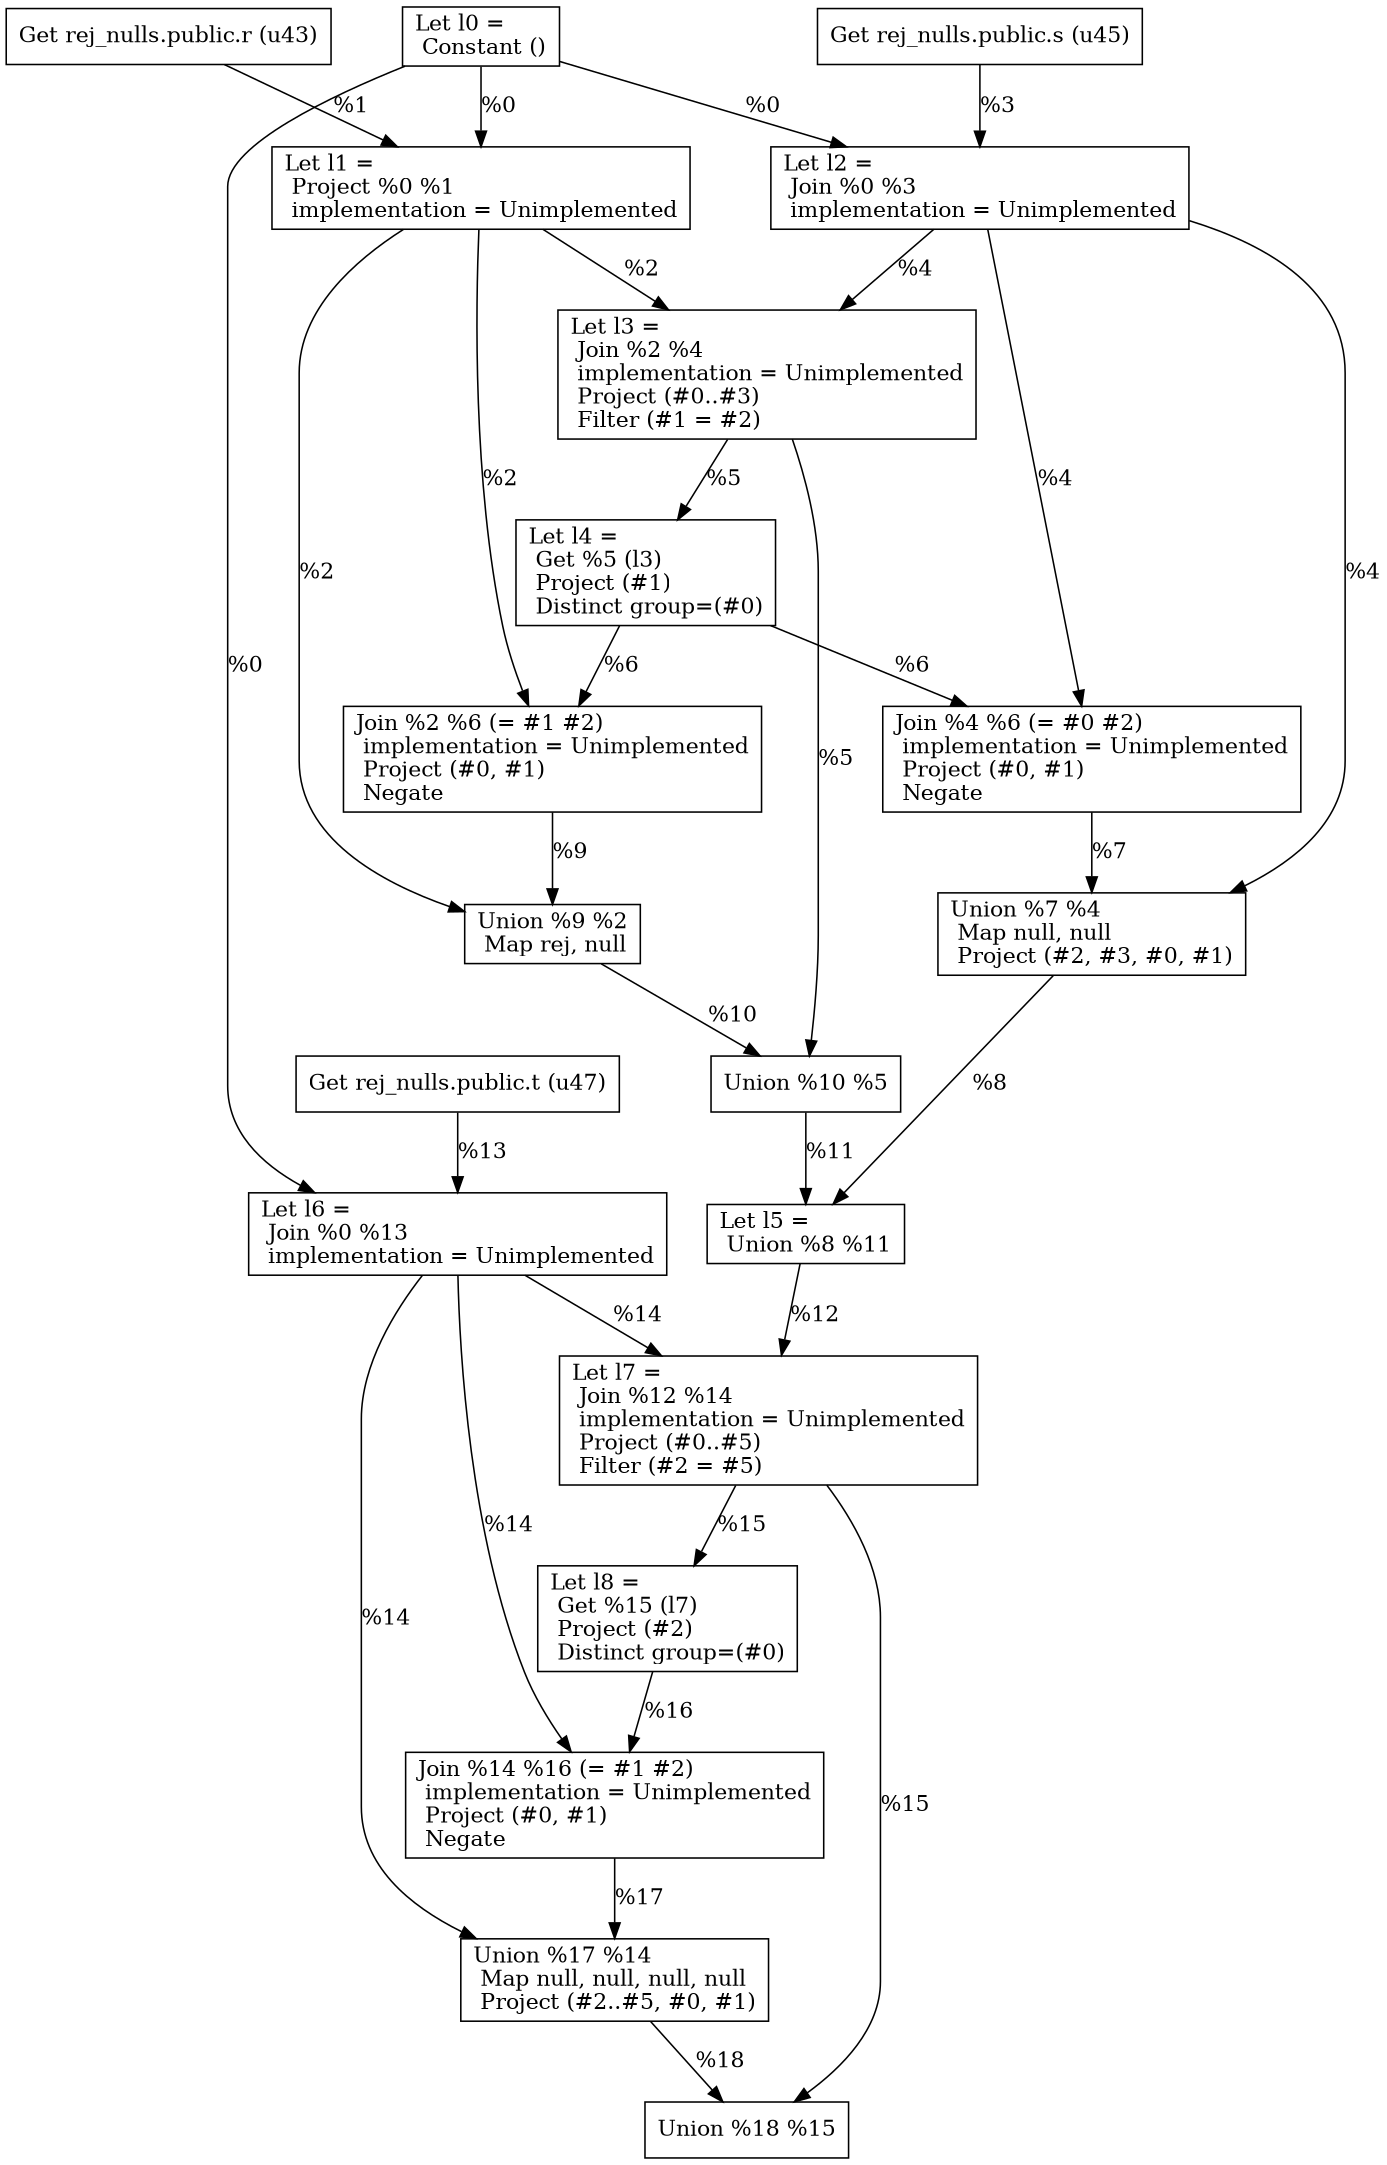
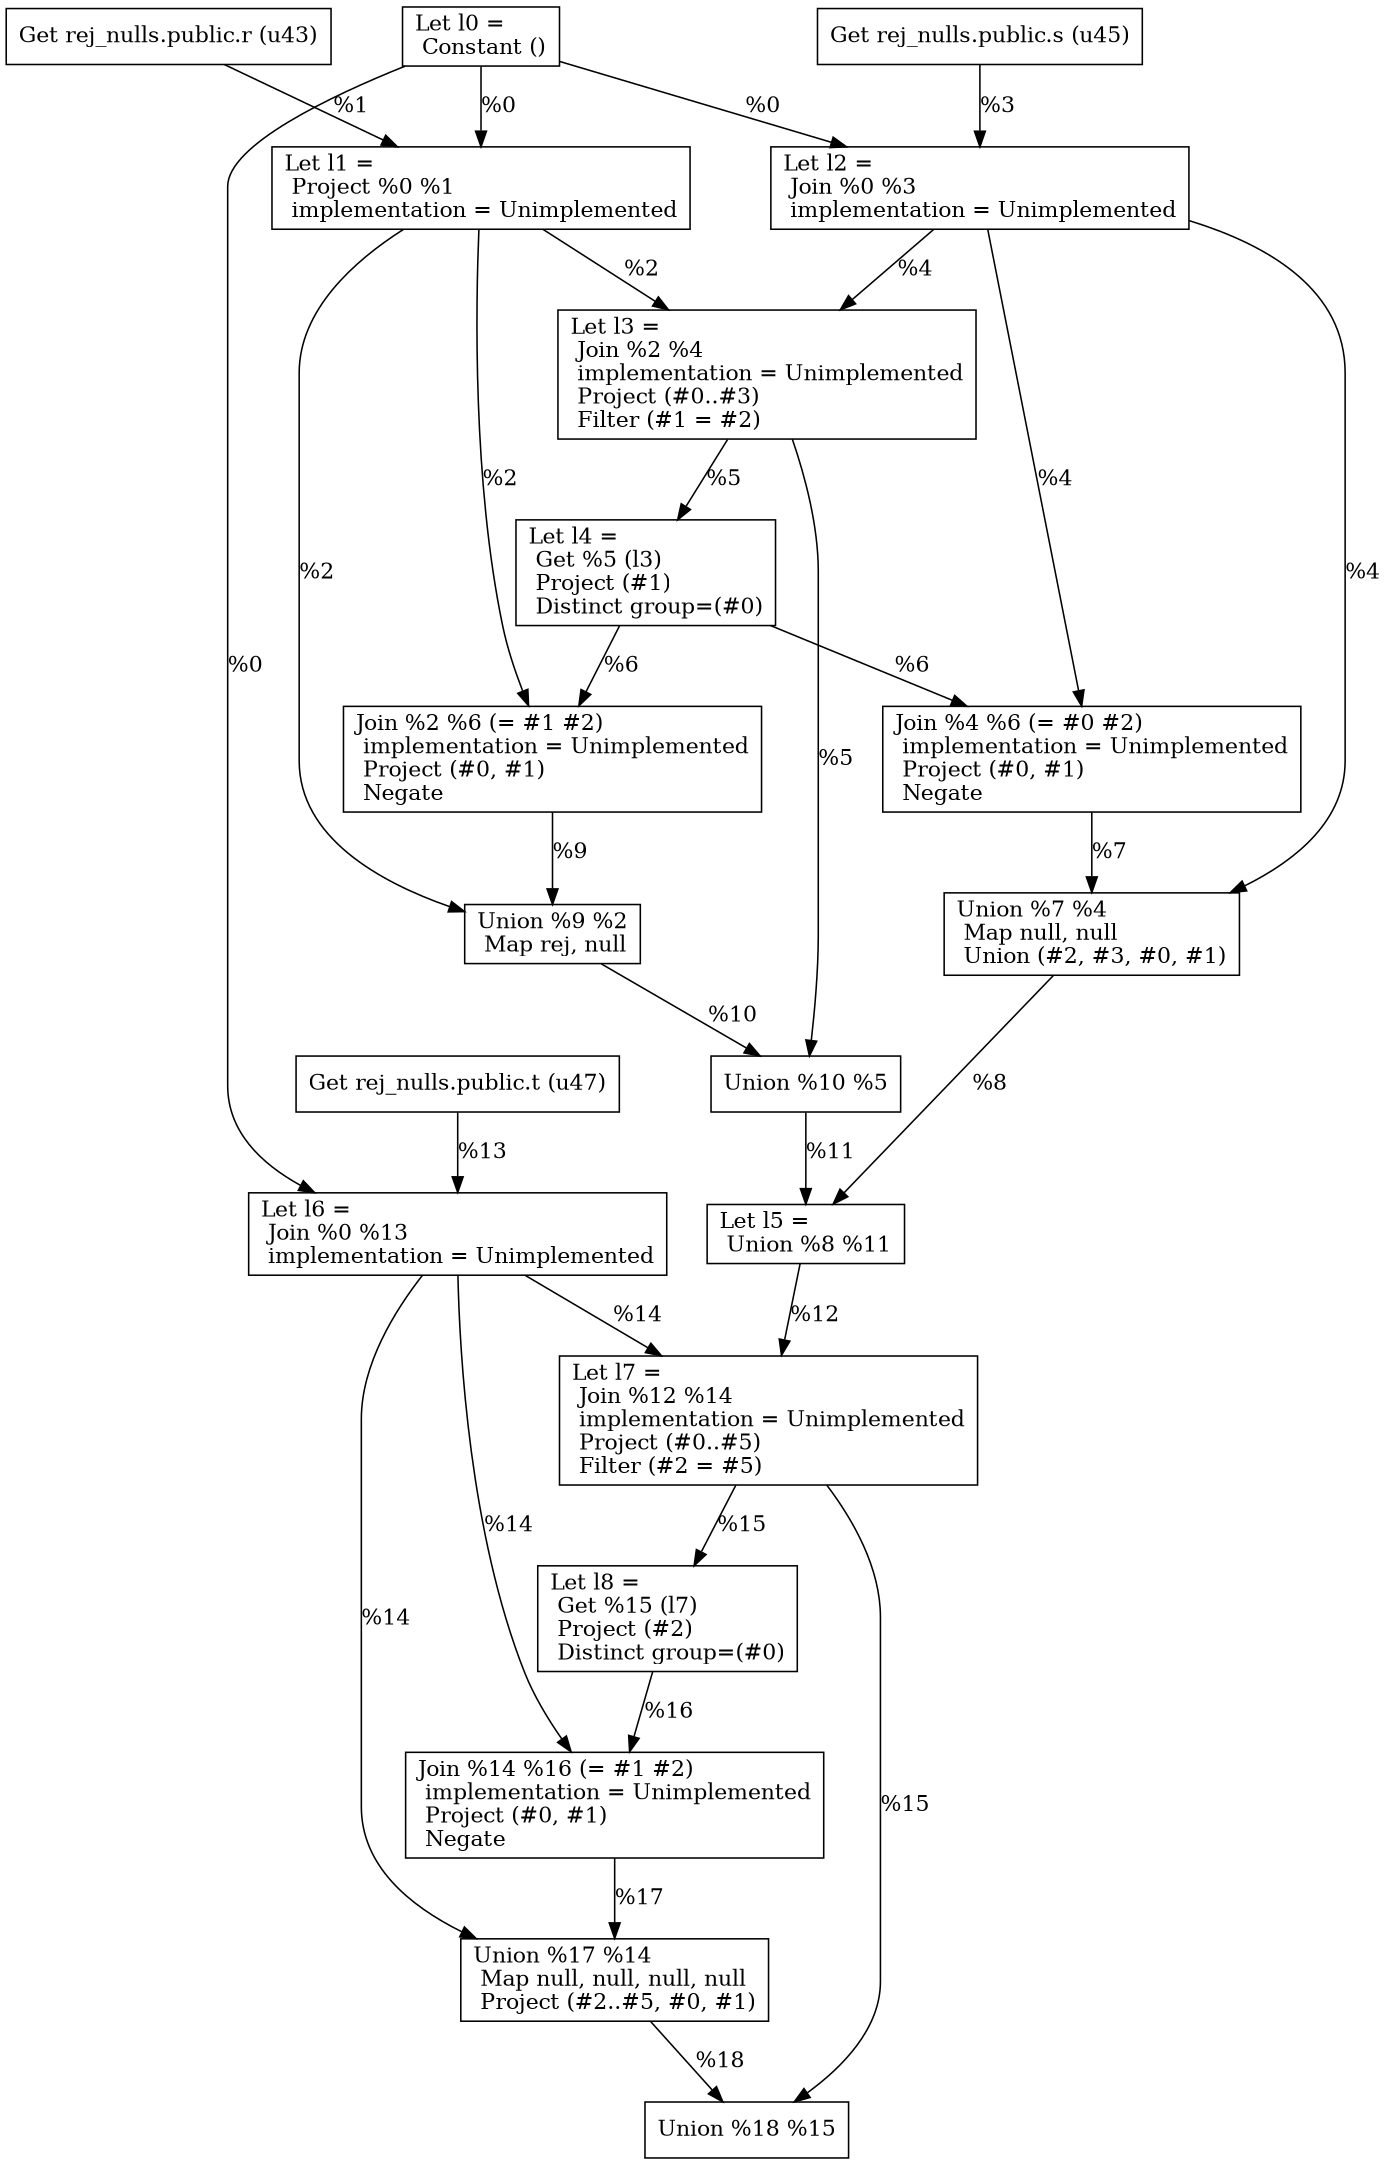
(1092, 934) -> (1092, 934)
